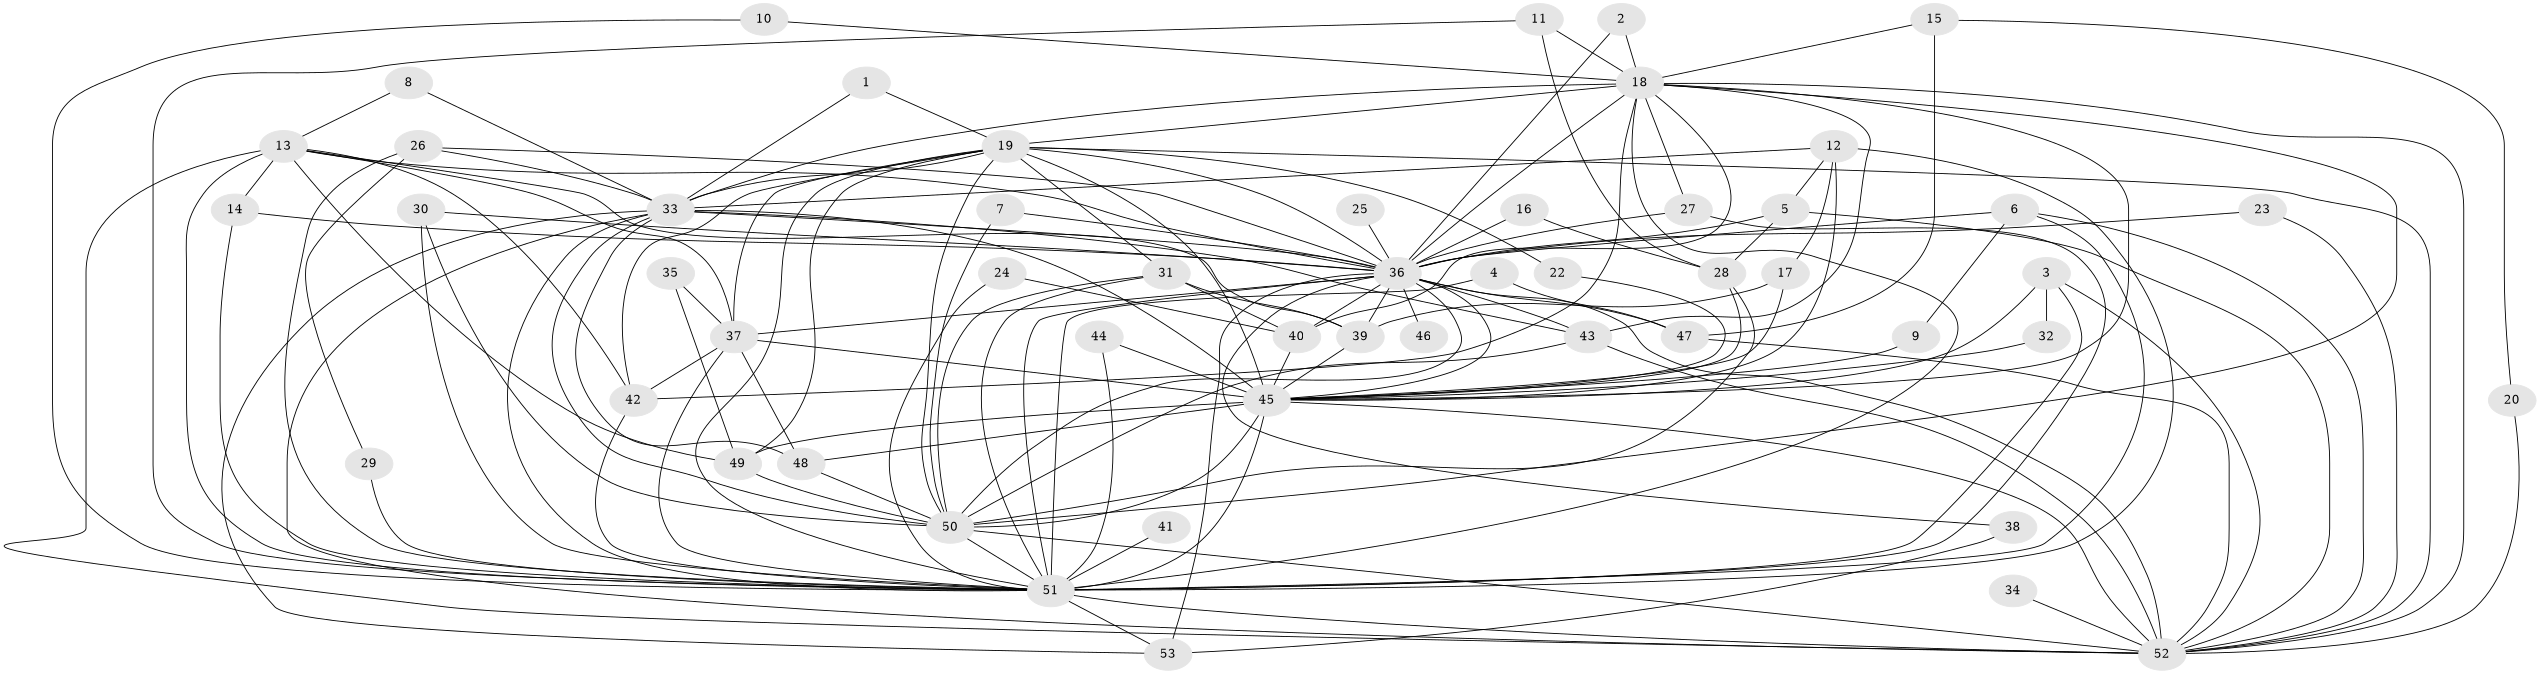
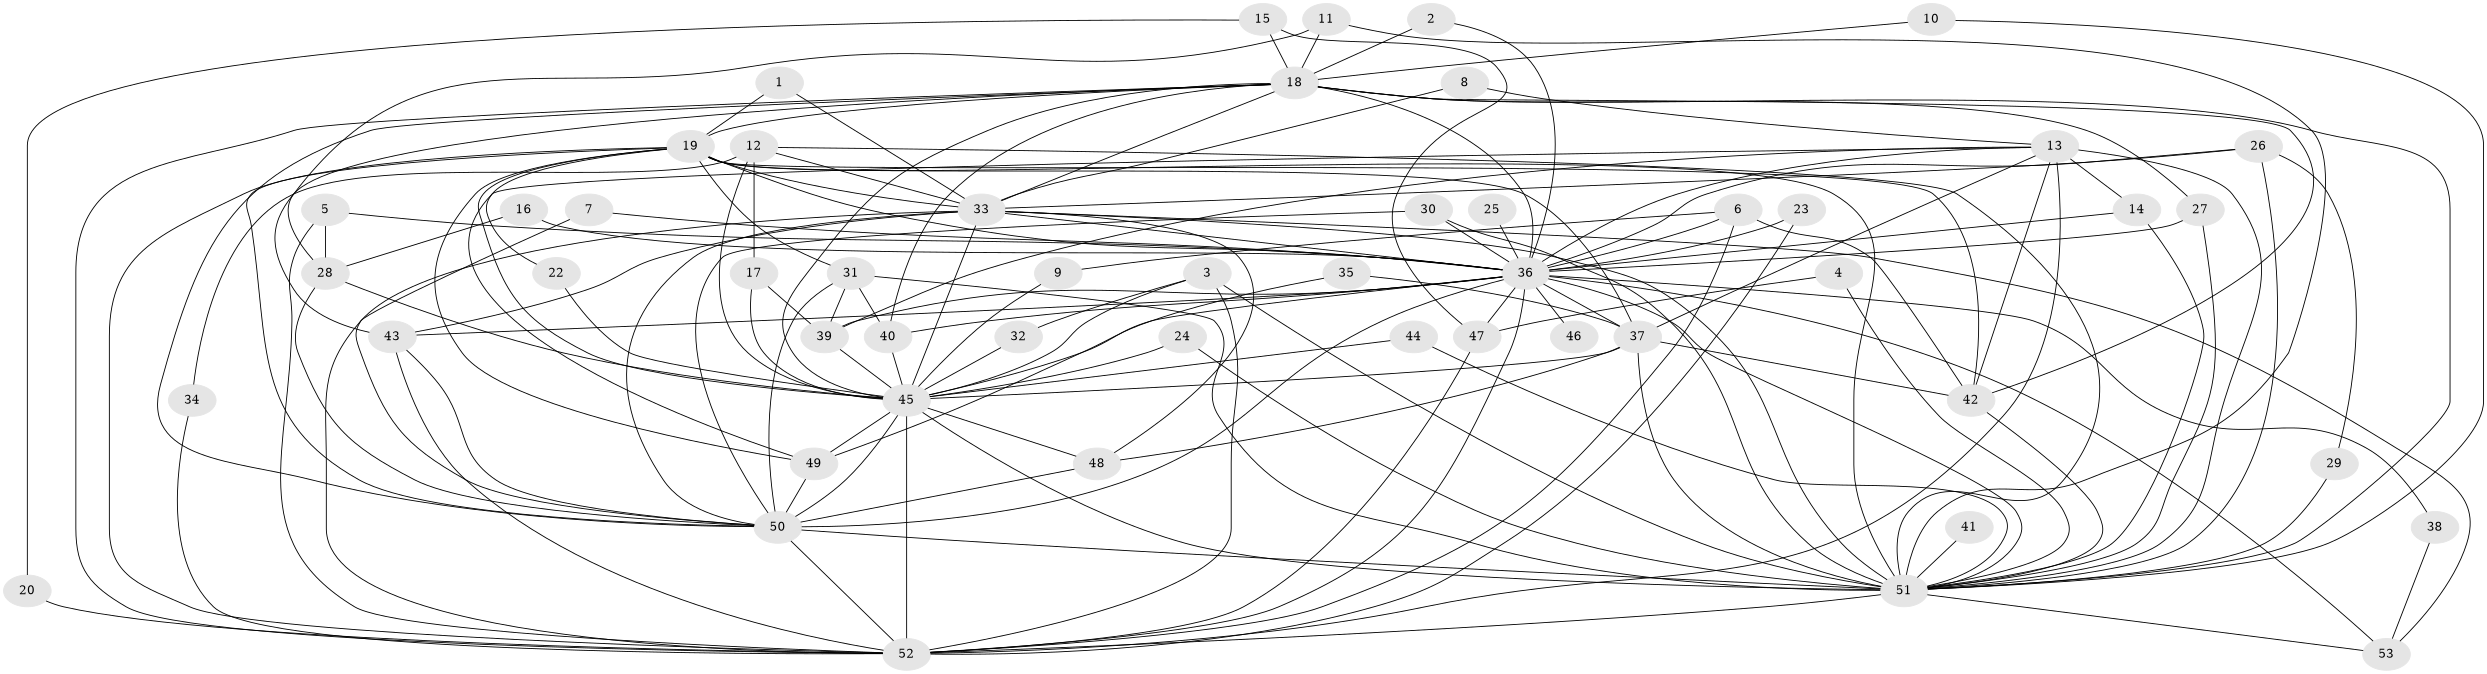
(1810, 178) -> (403, 175)
(1162, 308) -> (1048, 377)
(1833, 566) -> (1883, 271)
